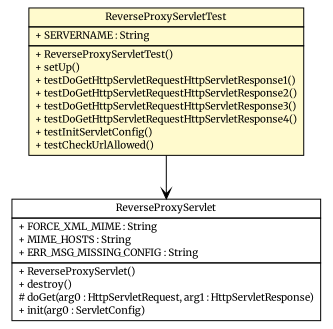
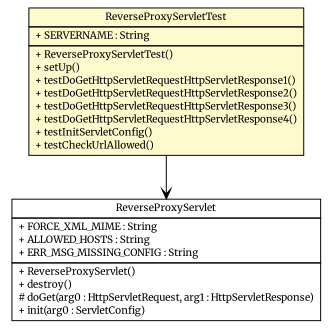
(75, 240) -> (84, 240)
